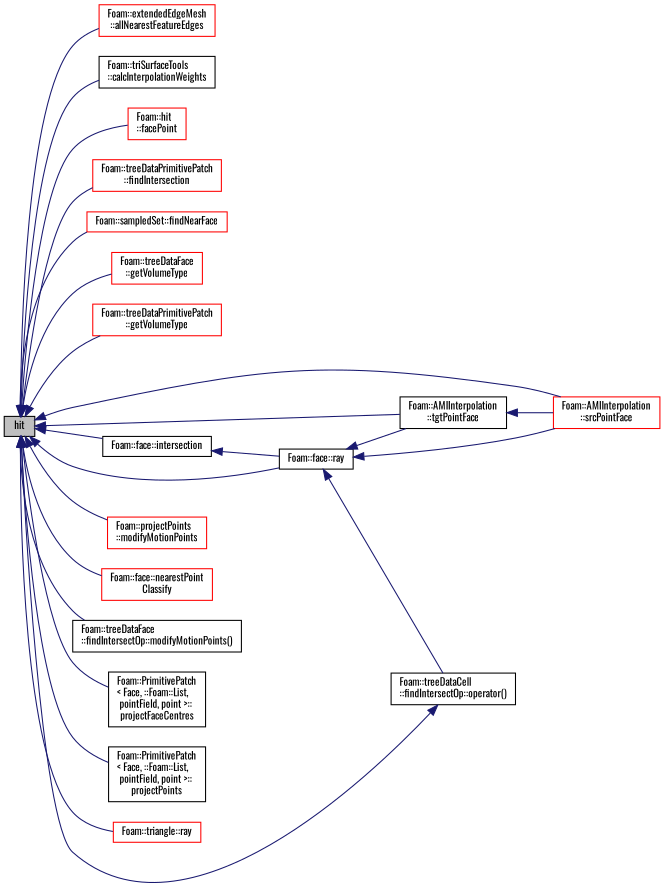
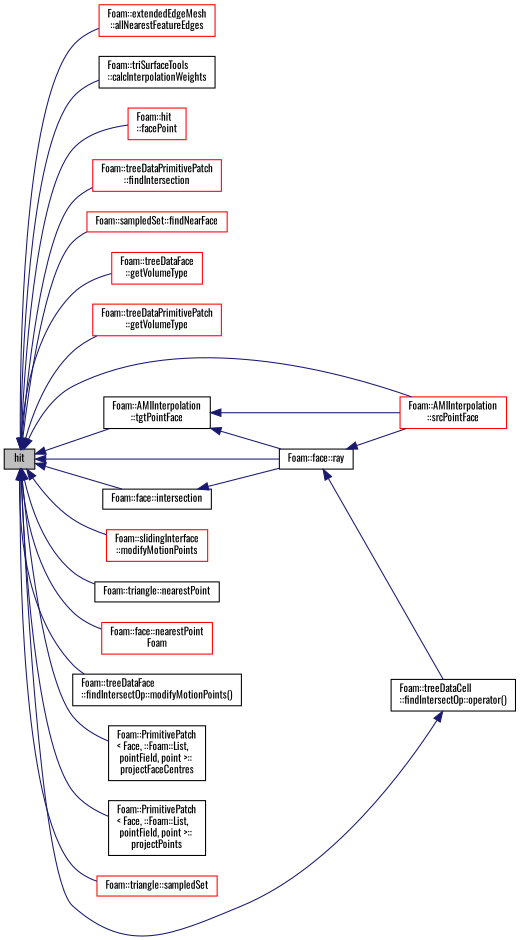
(381, 437) -> (251, 440)
(157, 533) -> (157, 546)
(157, 585) -> (157, 638)
none -> (157, 592)
(157, 832) -> (157, 886)
